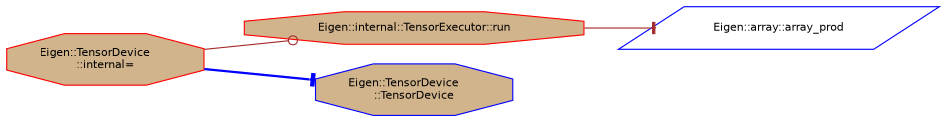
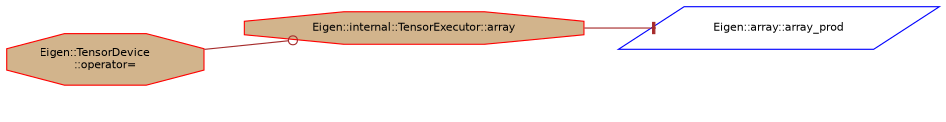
(414, 28) -> (414, 28)
(105, 59) -> (105, 59)
(414, 90) -> none
